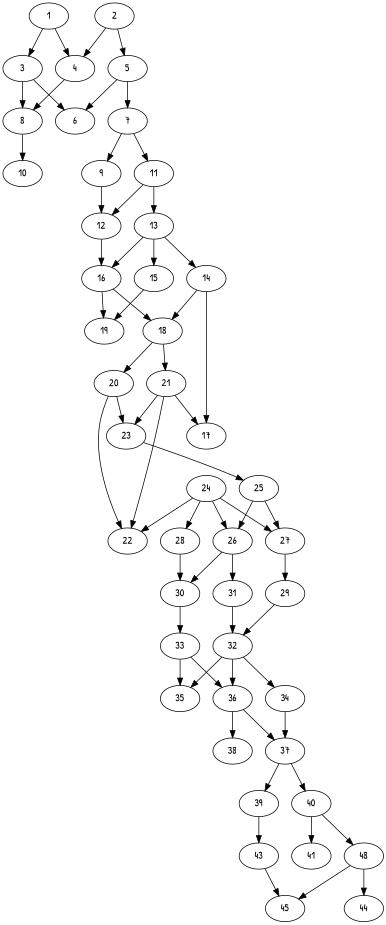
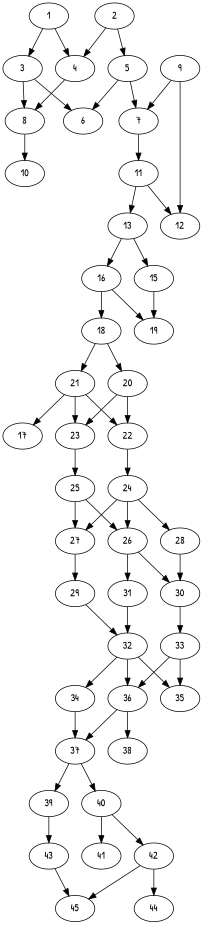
(116, 144) -> (162, 92)
(101, 249) -> none
(206, 279) -> none
(170, 513) -> (128, 459)
(364, 856) -> (154, 856)
